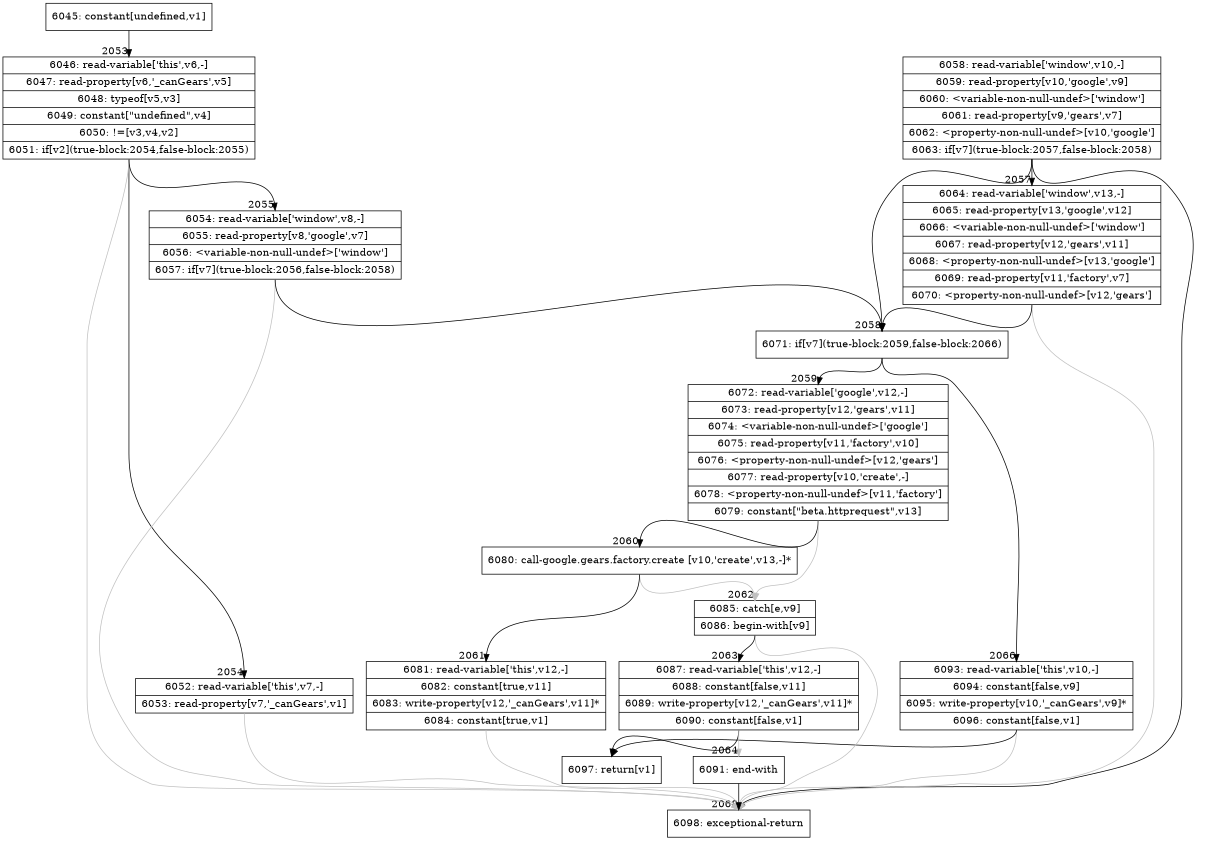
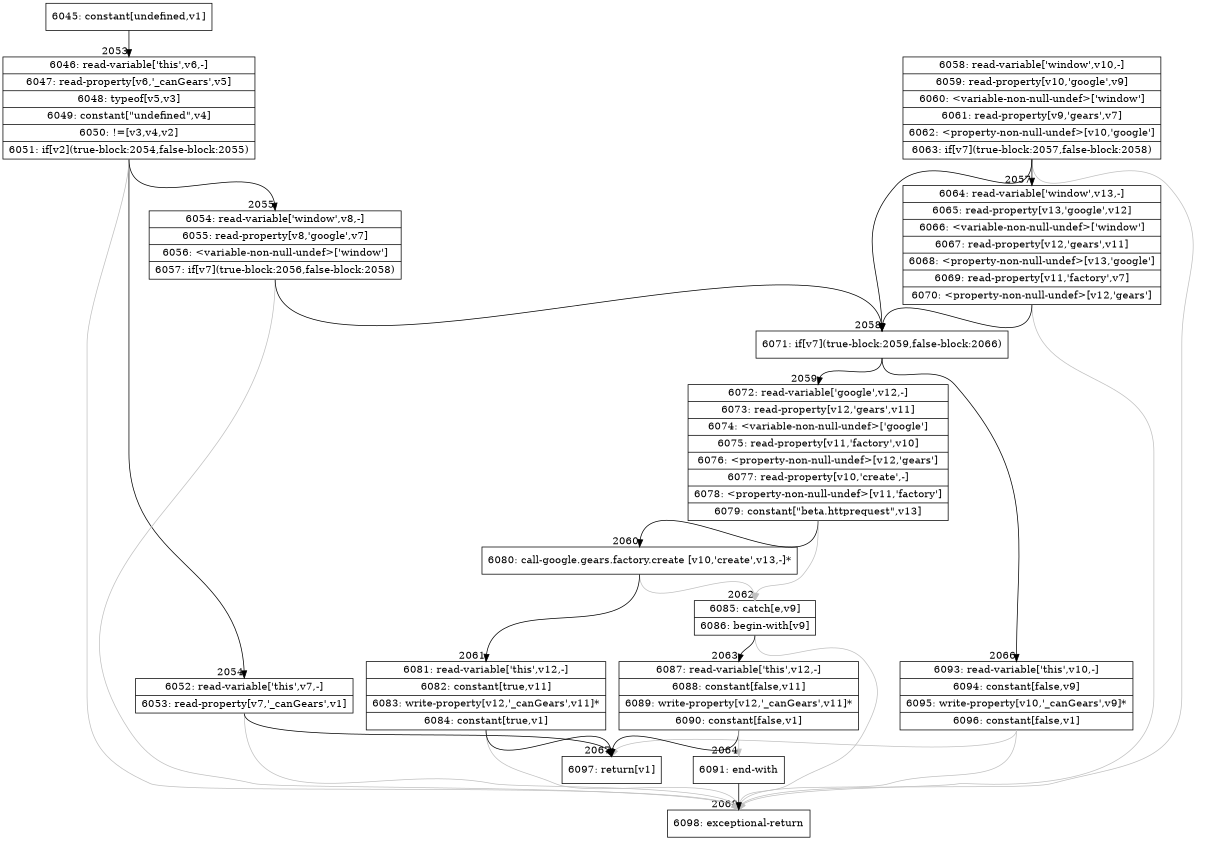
(1182, 601) -> (1182, 601)
none -> (425, 735)
(817, 743) -> (817, 743)
none -> (545, 744)
